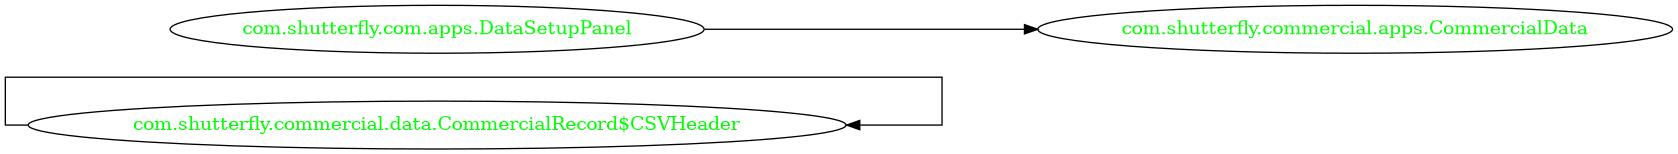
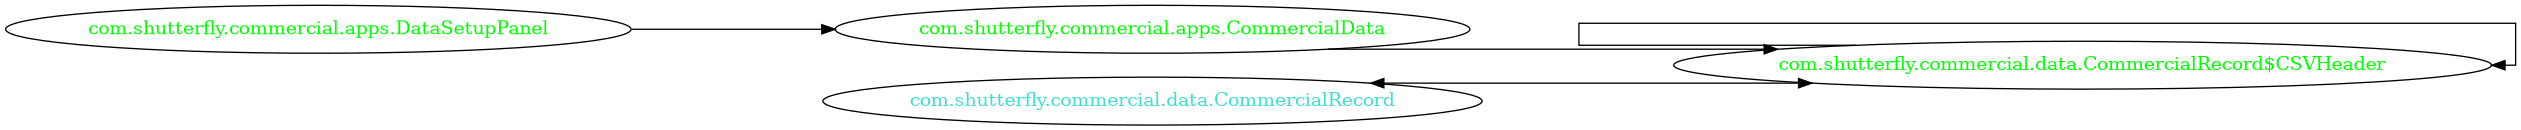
(437, 29) -> (318, 29)
none -> (1546, 49)
none -> (1153, 101)
